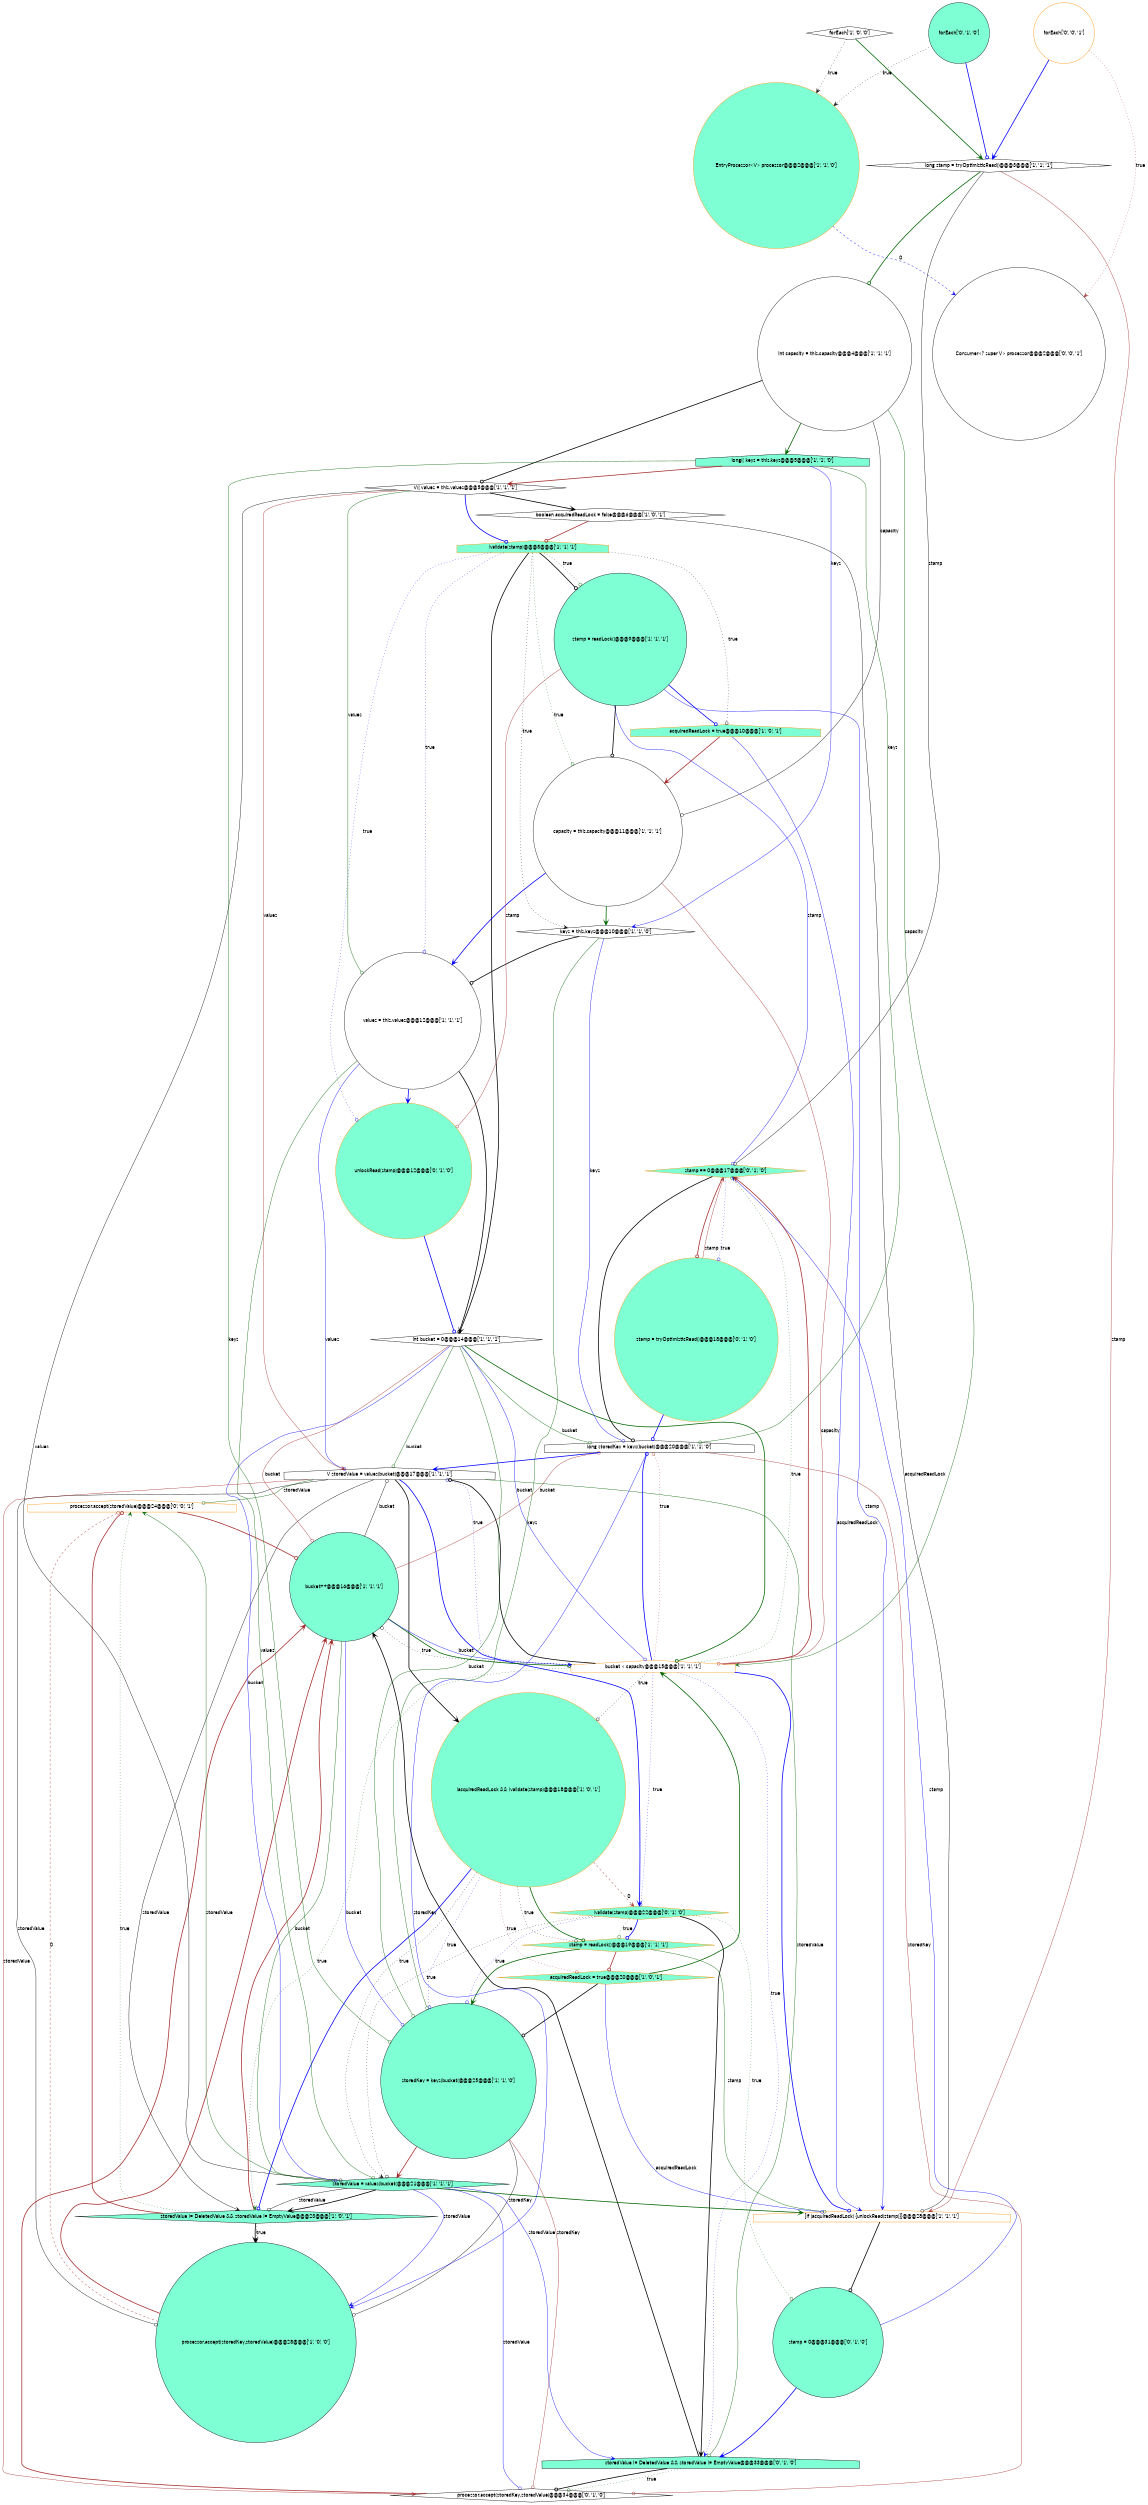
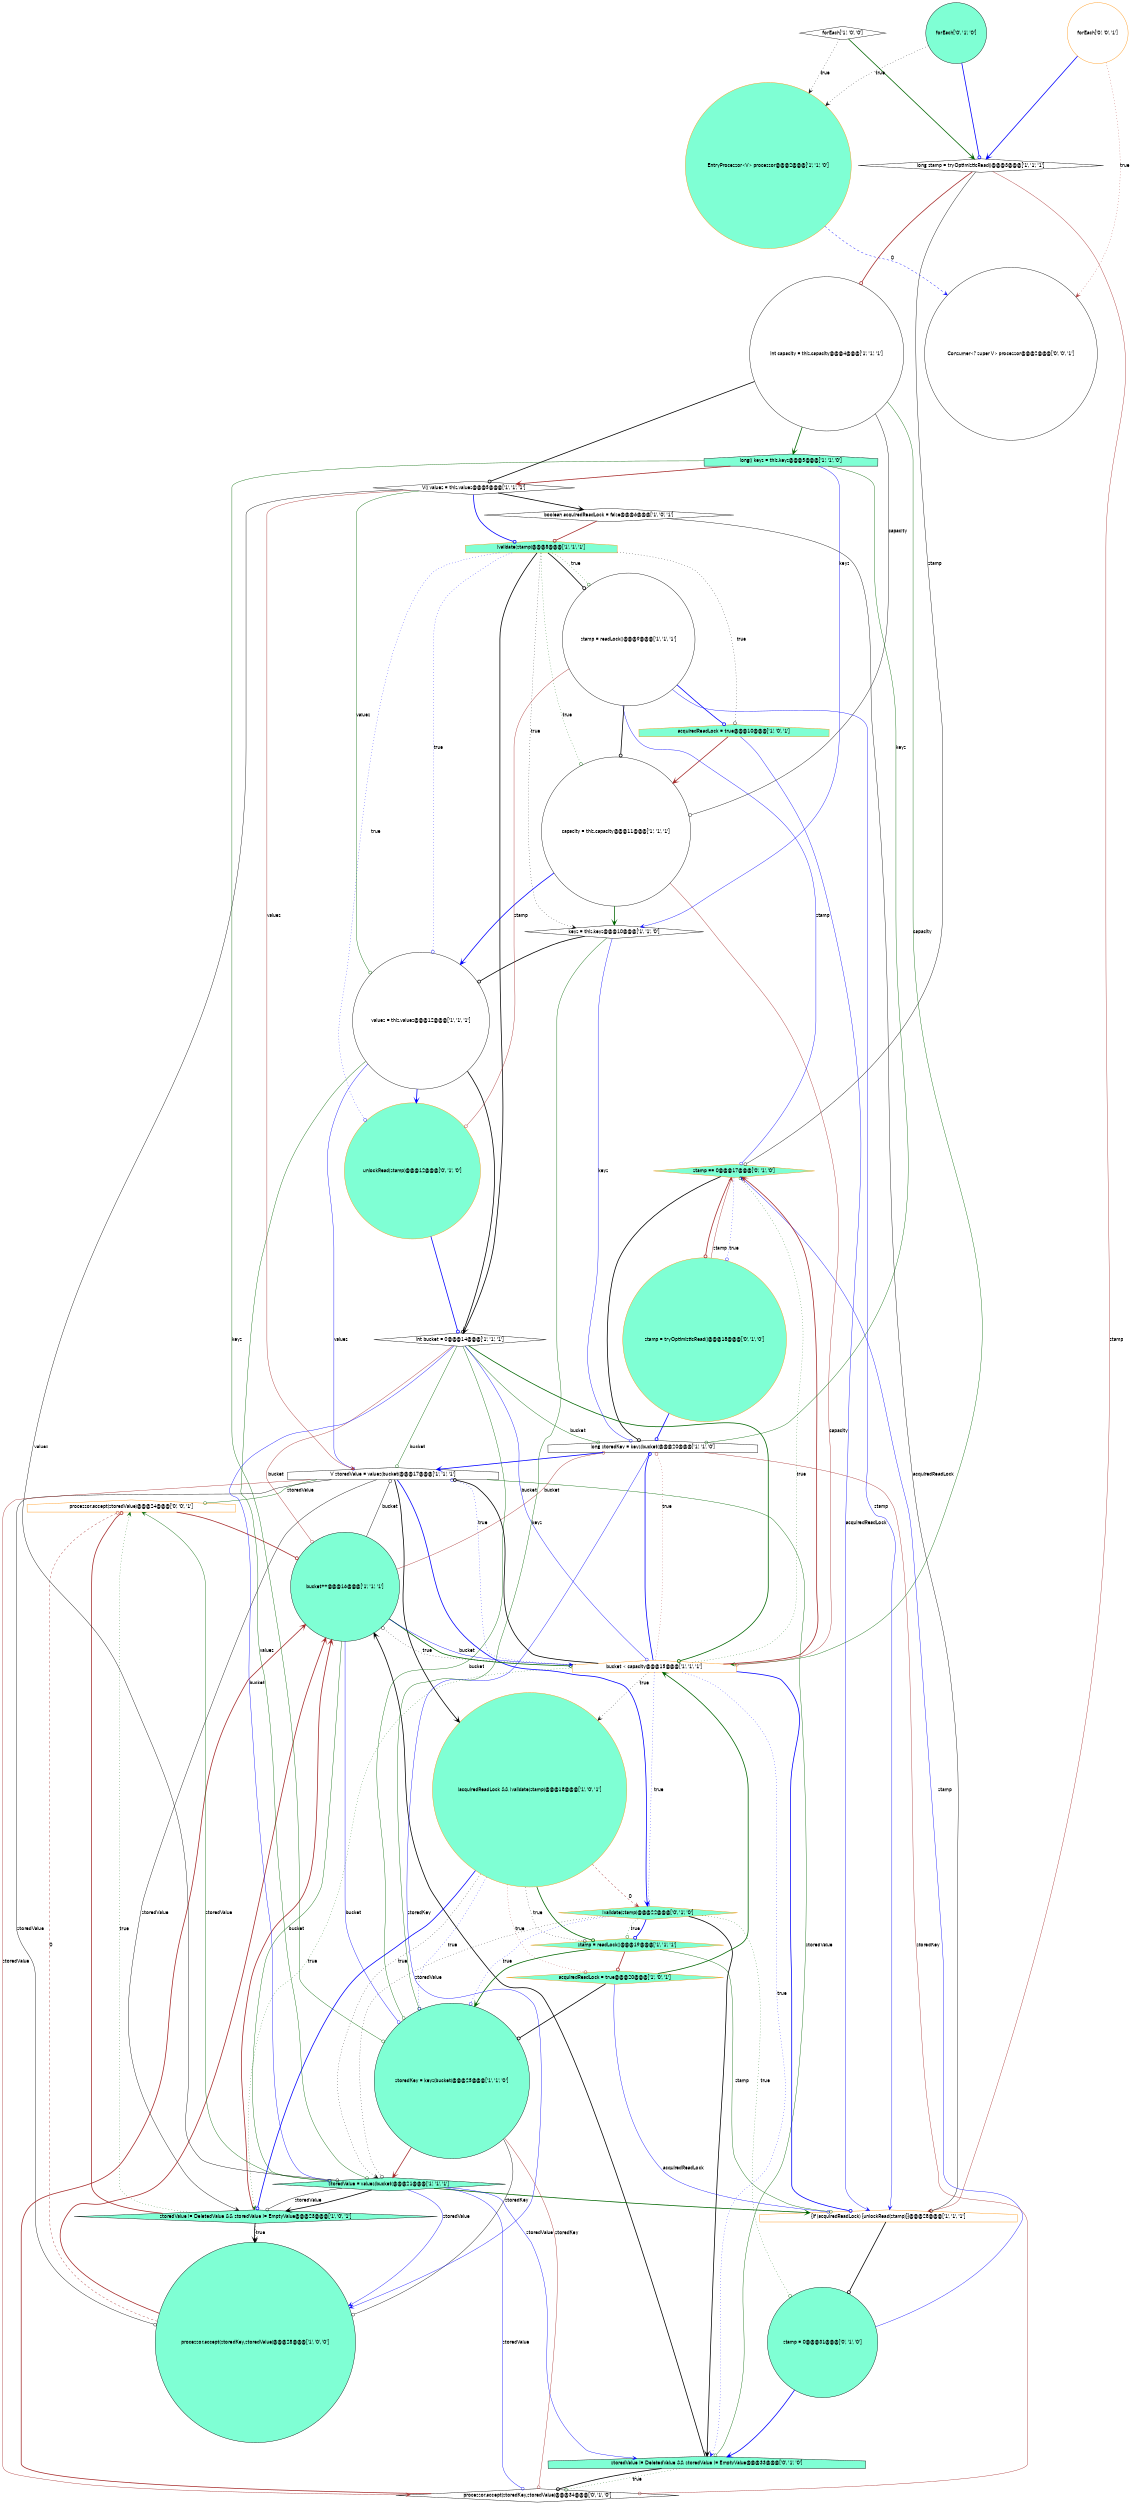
(920, 222) -> (912, 222)
(620, 639) -> (629, 639)
(623, 1695) -> (624, 1695)
(431, 1978) -> (429, 1978)
